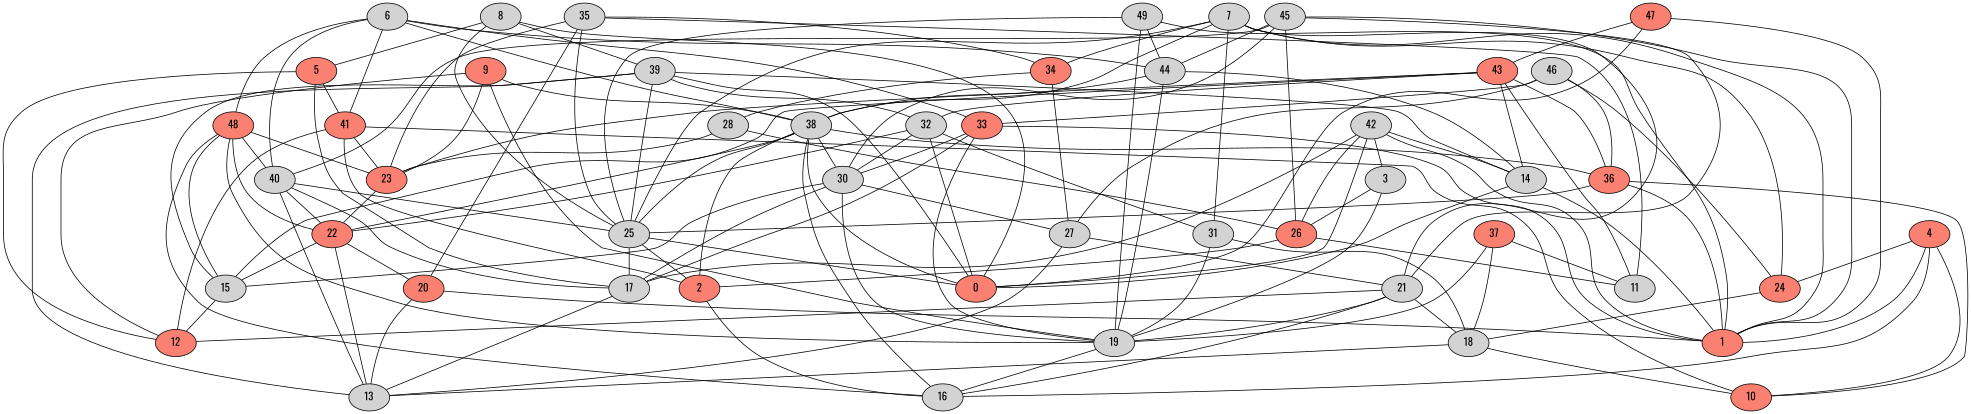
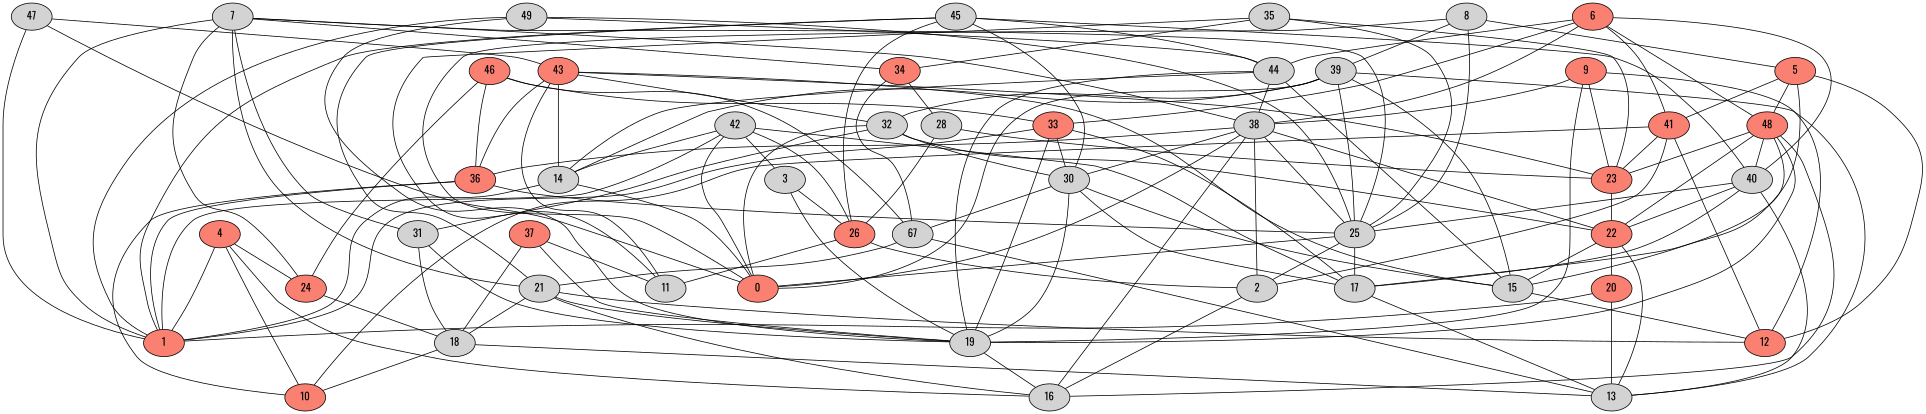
(387, 17) -> (1593, 17)
(1651, 17) -> (32, 17)
(1552, 71) -> (490, 71)
none -> (1782, 98)
(500, 159) -> none
none -> (1393, 180)
(1070, 234) -> (913, 234)
(699, 289) -> (1257, 289)
